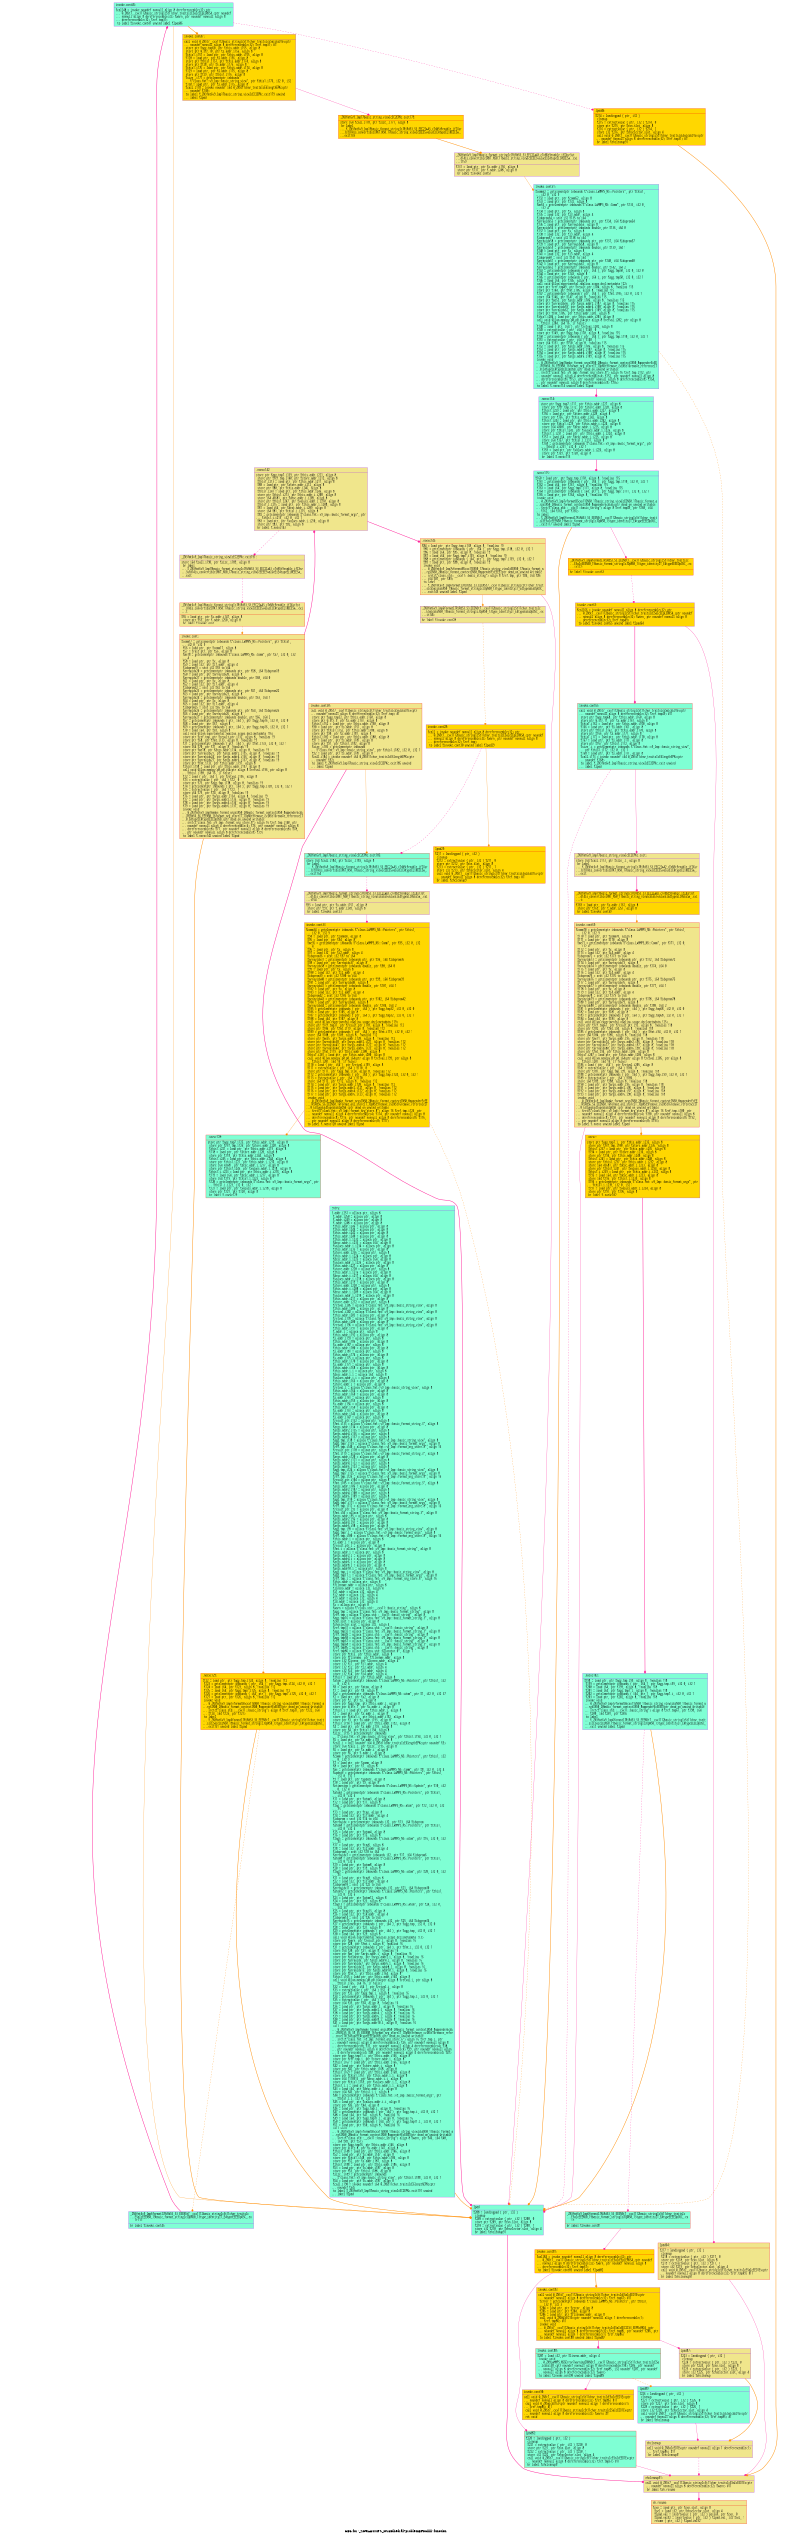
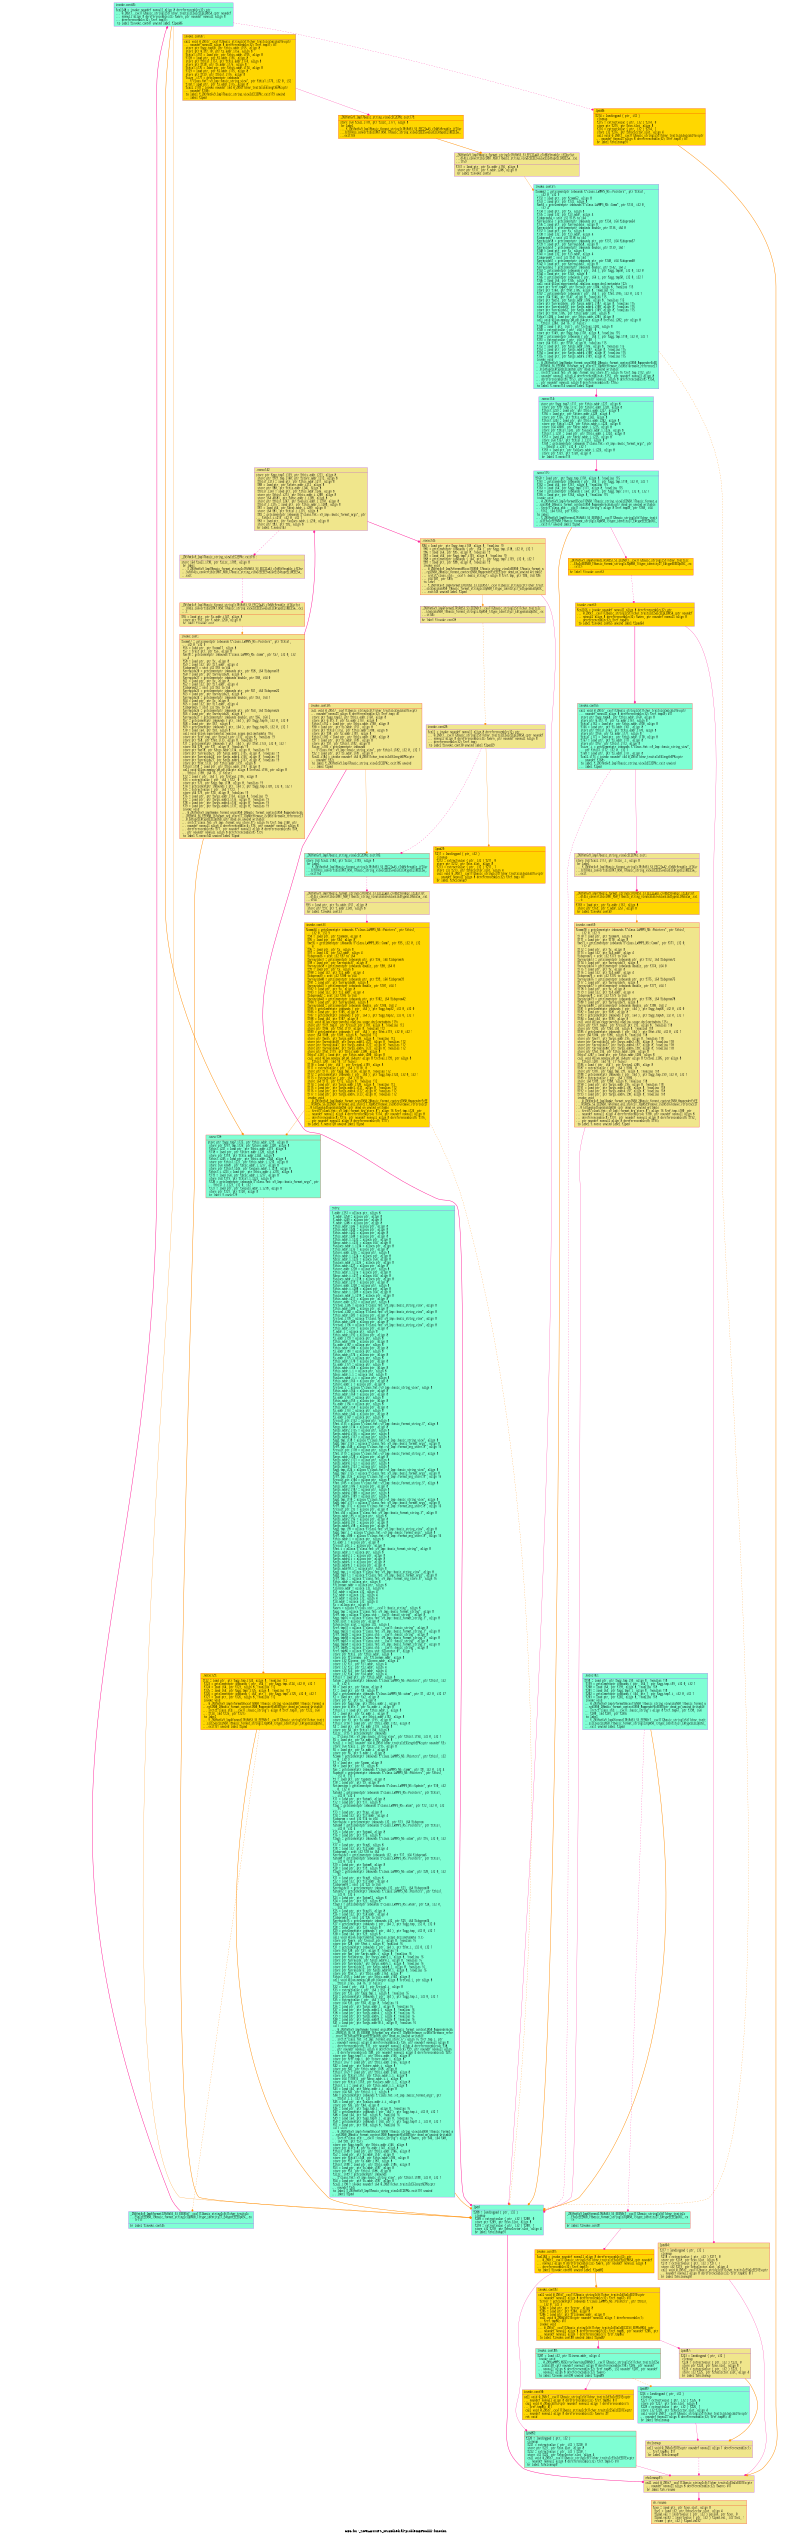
(192, 30) -> (165, 587)
(486, 736) -> (486, 736)
(643, 1166) -> none
